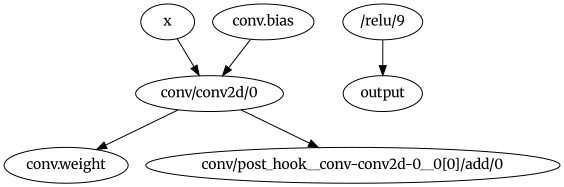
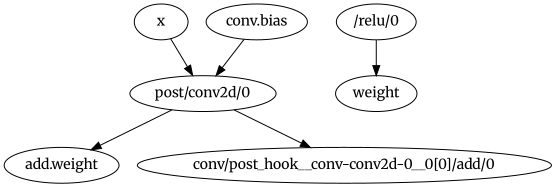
(383, 22) -> (376, 22)
(210, 94) -> (203, 94)
(383, 94) -> (376, 94)
(66, 165) -> (62, 165)
